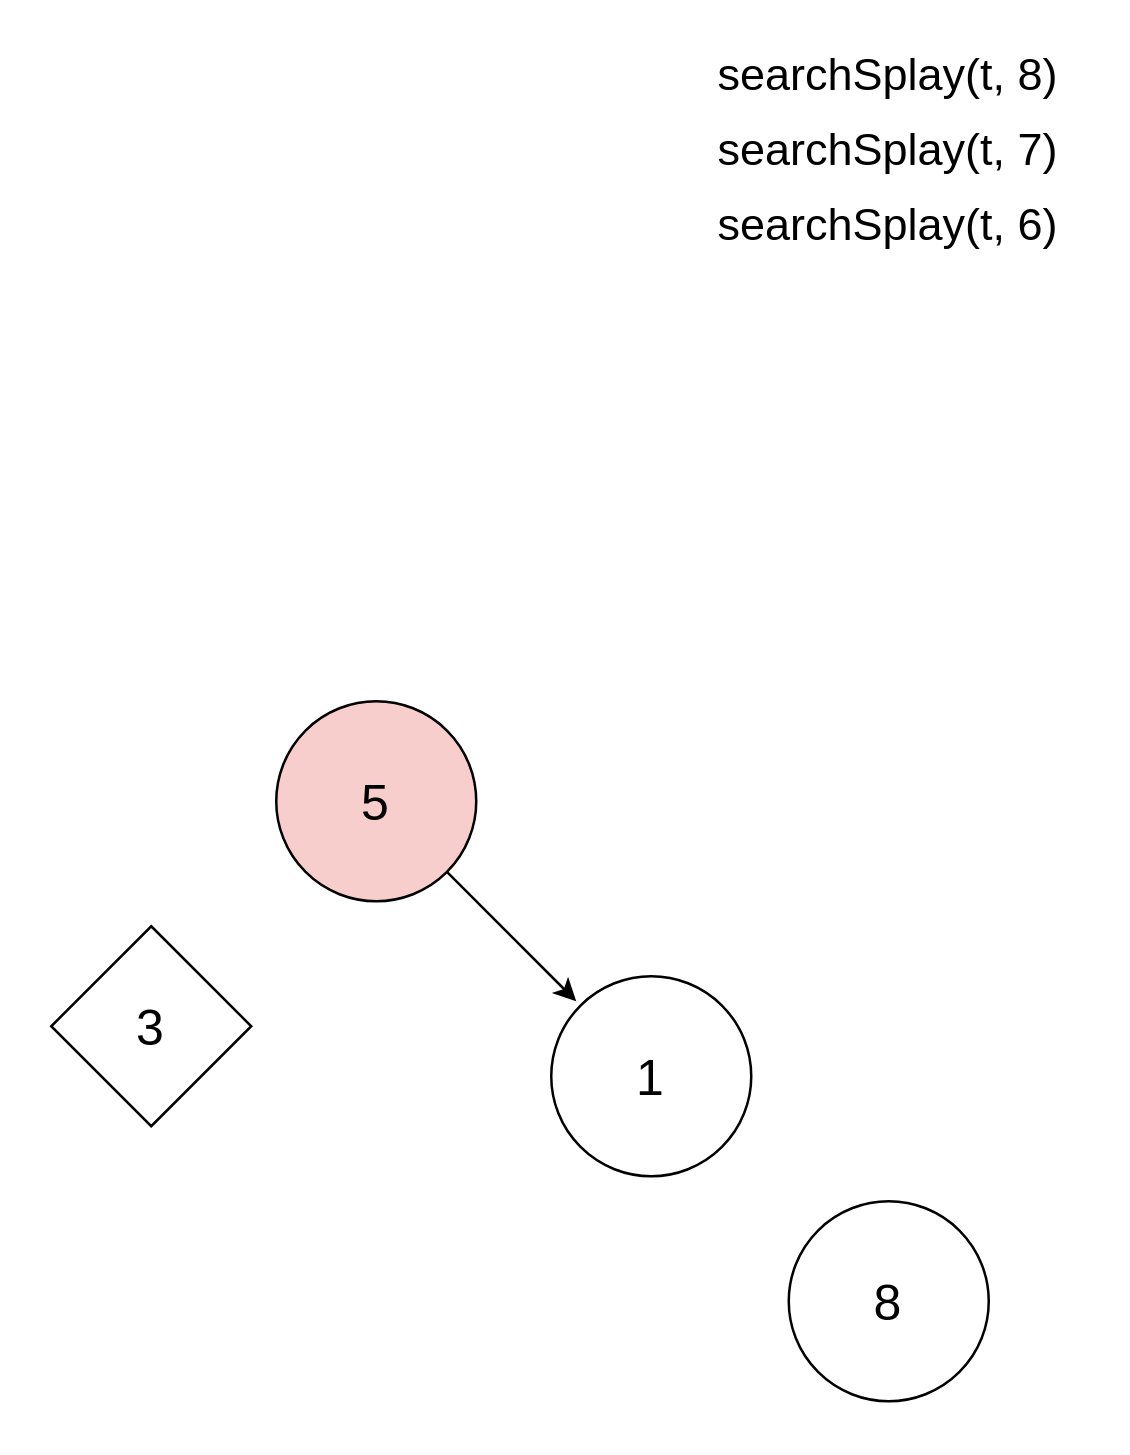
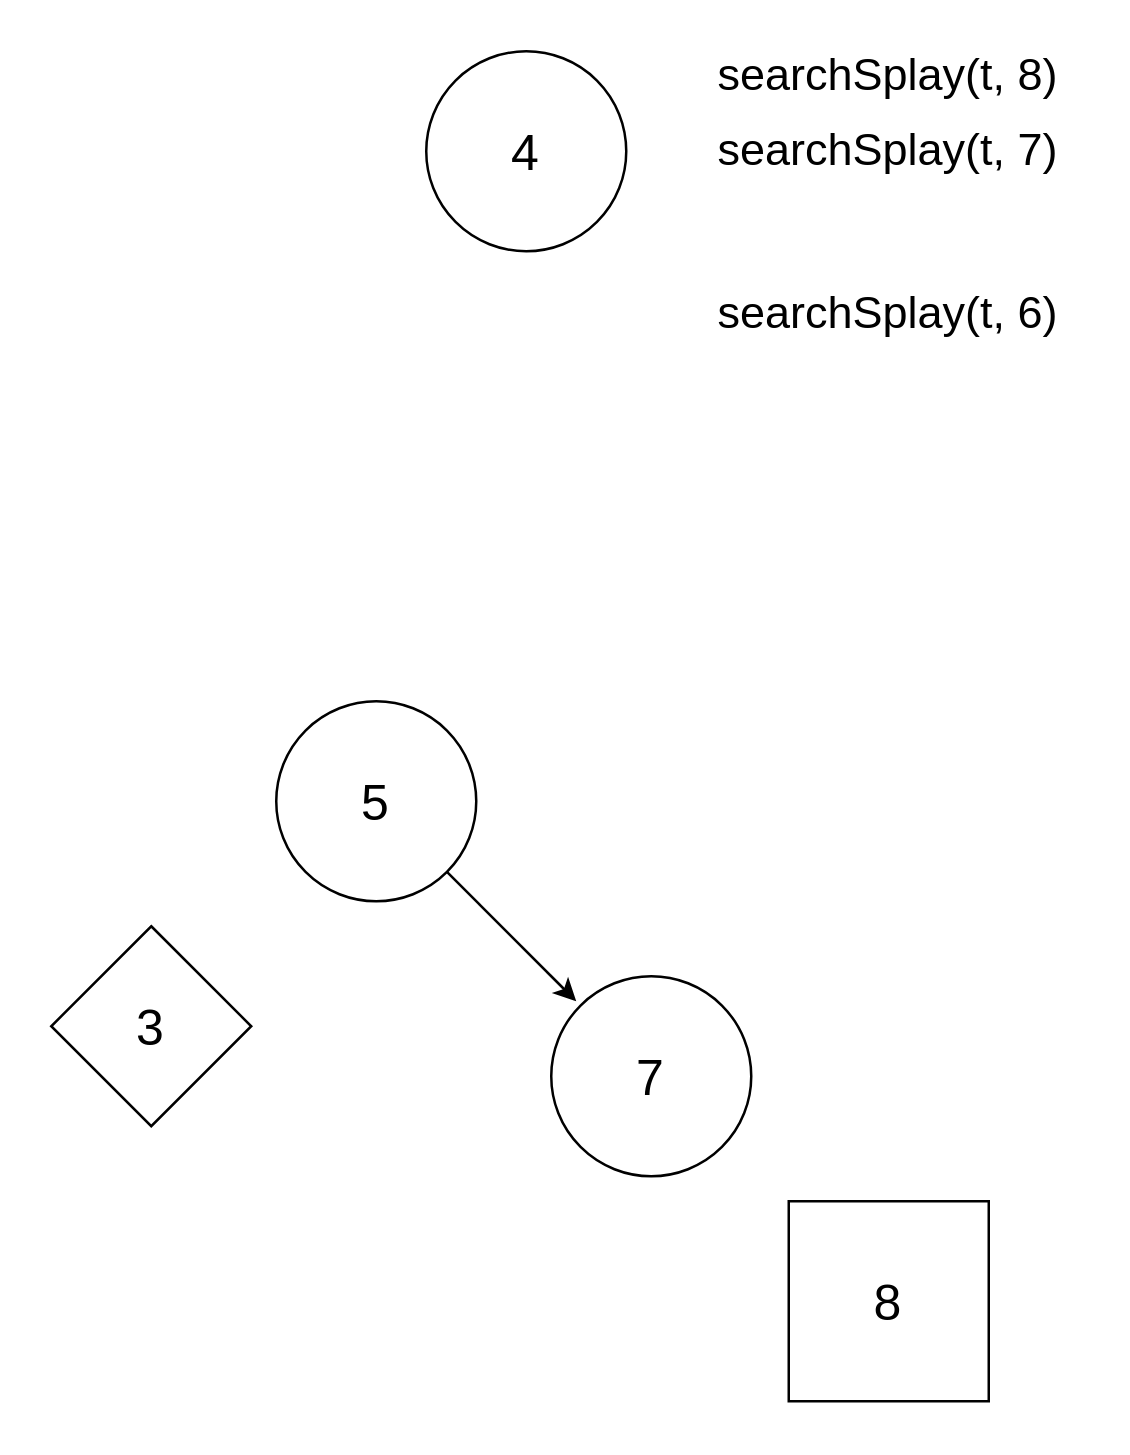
none -> (526, 151)
(889, 226) -> (889, 314)
(376, 801) -> (376, 801)
(651, 1076) -> (651, 1076)
(889, 1301) -> (889, 1301)
